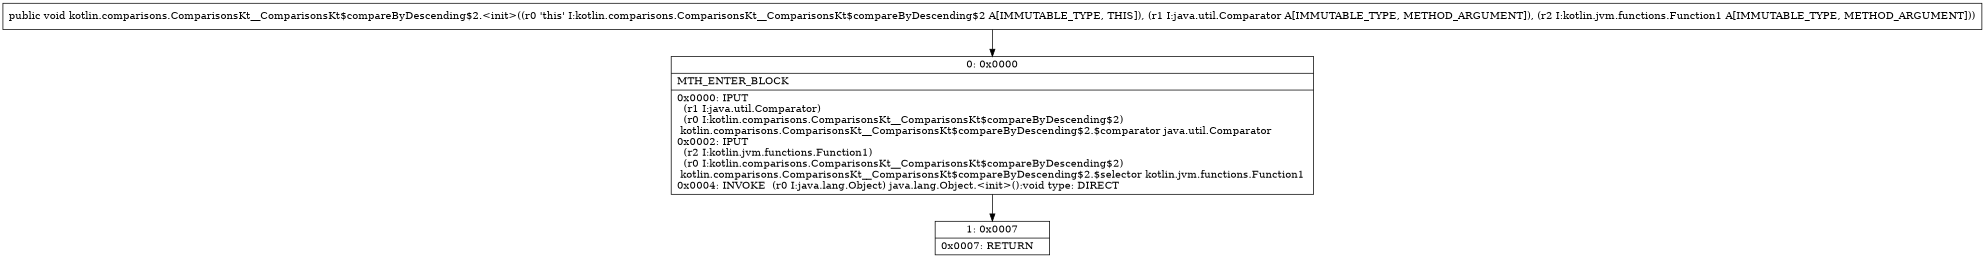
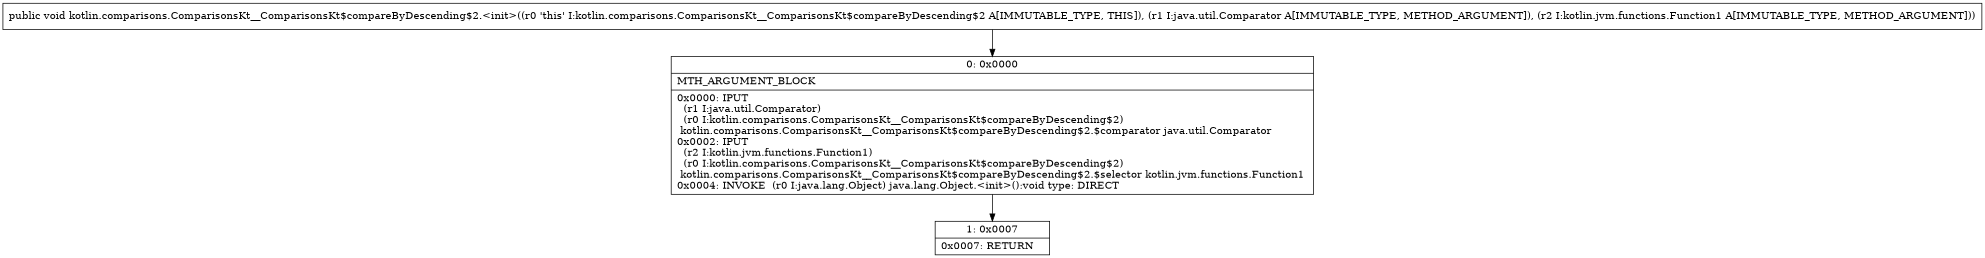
(733, 81) -> (746, 81)
